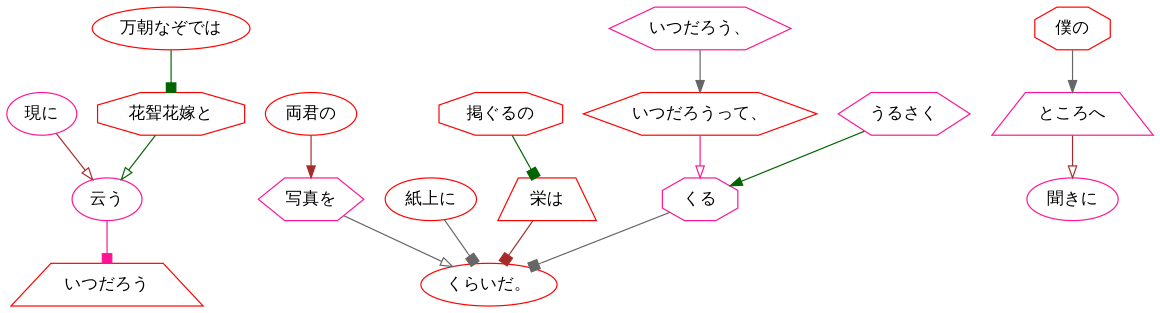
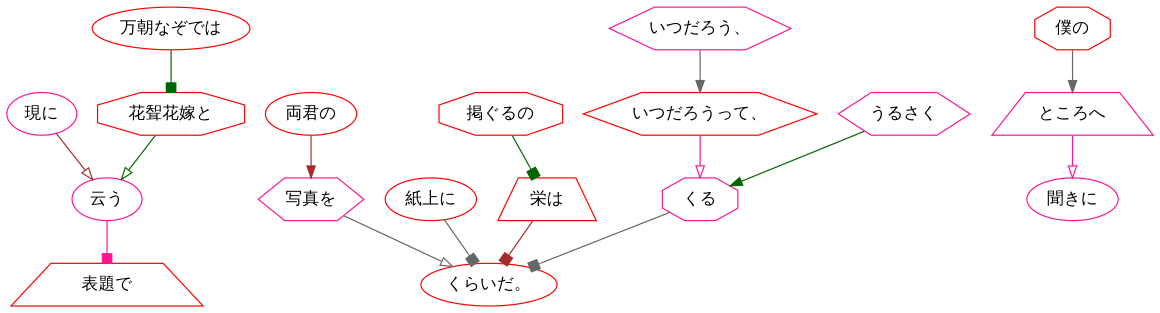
(1073, 151) -> (1073, 151)
(107, 285) -> (107, 285)
